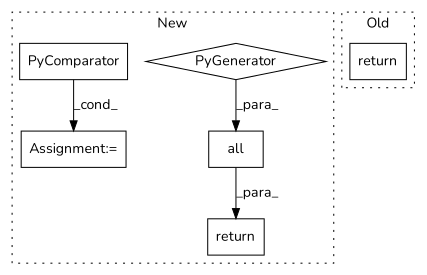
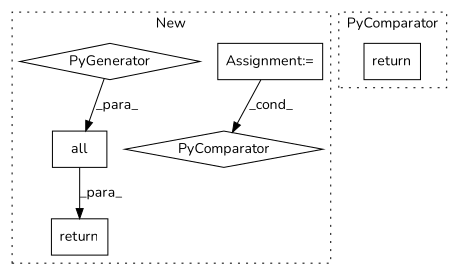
(378, 24) -> (393, 24)
(74, 62) -> (224, 149)
(74, 100) -> (249, 102)
